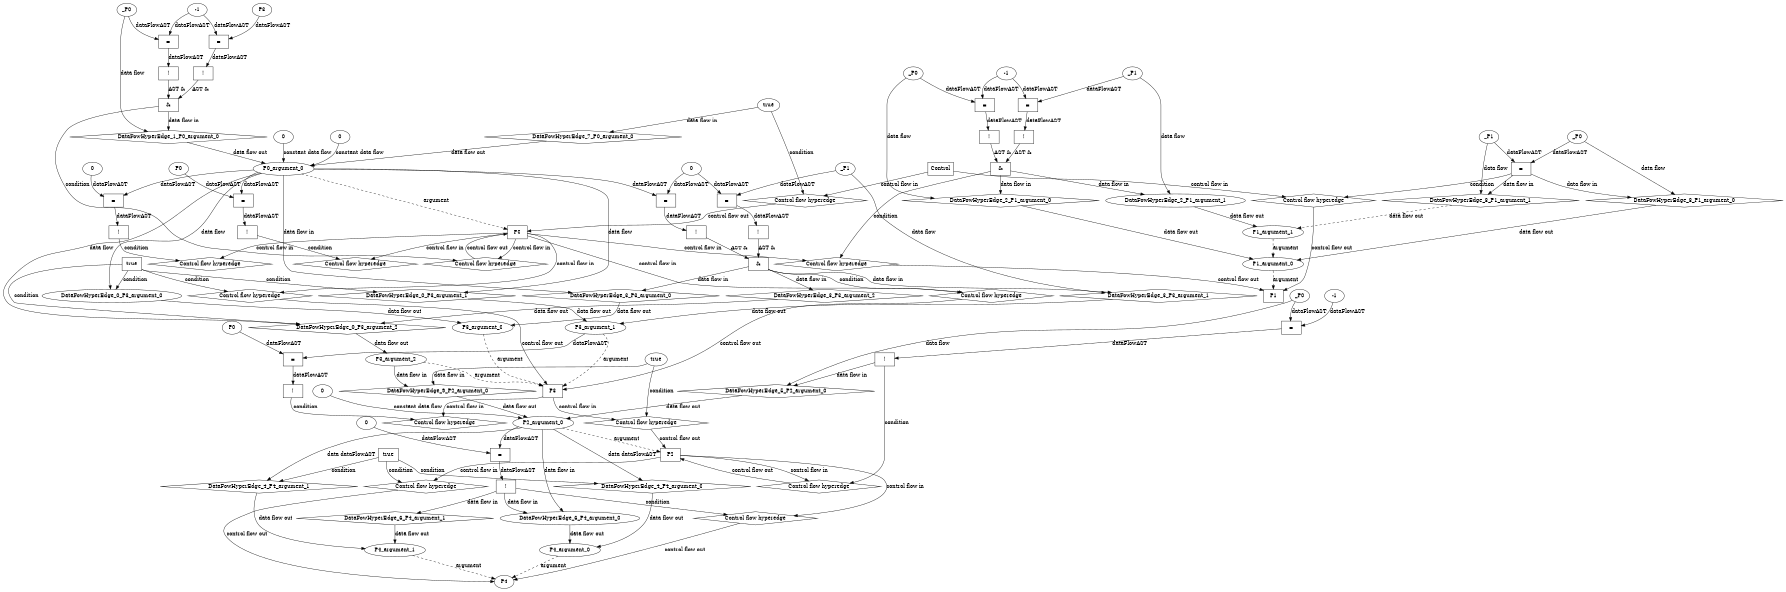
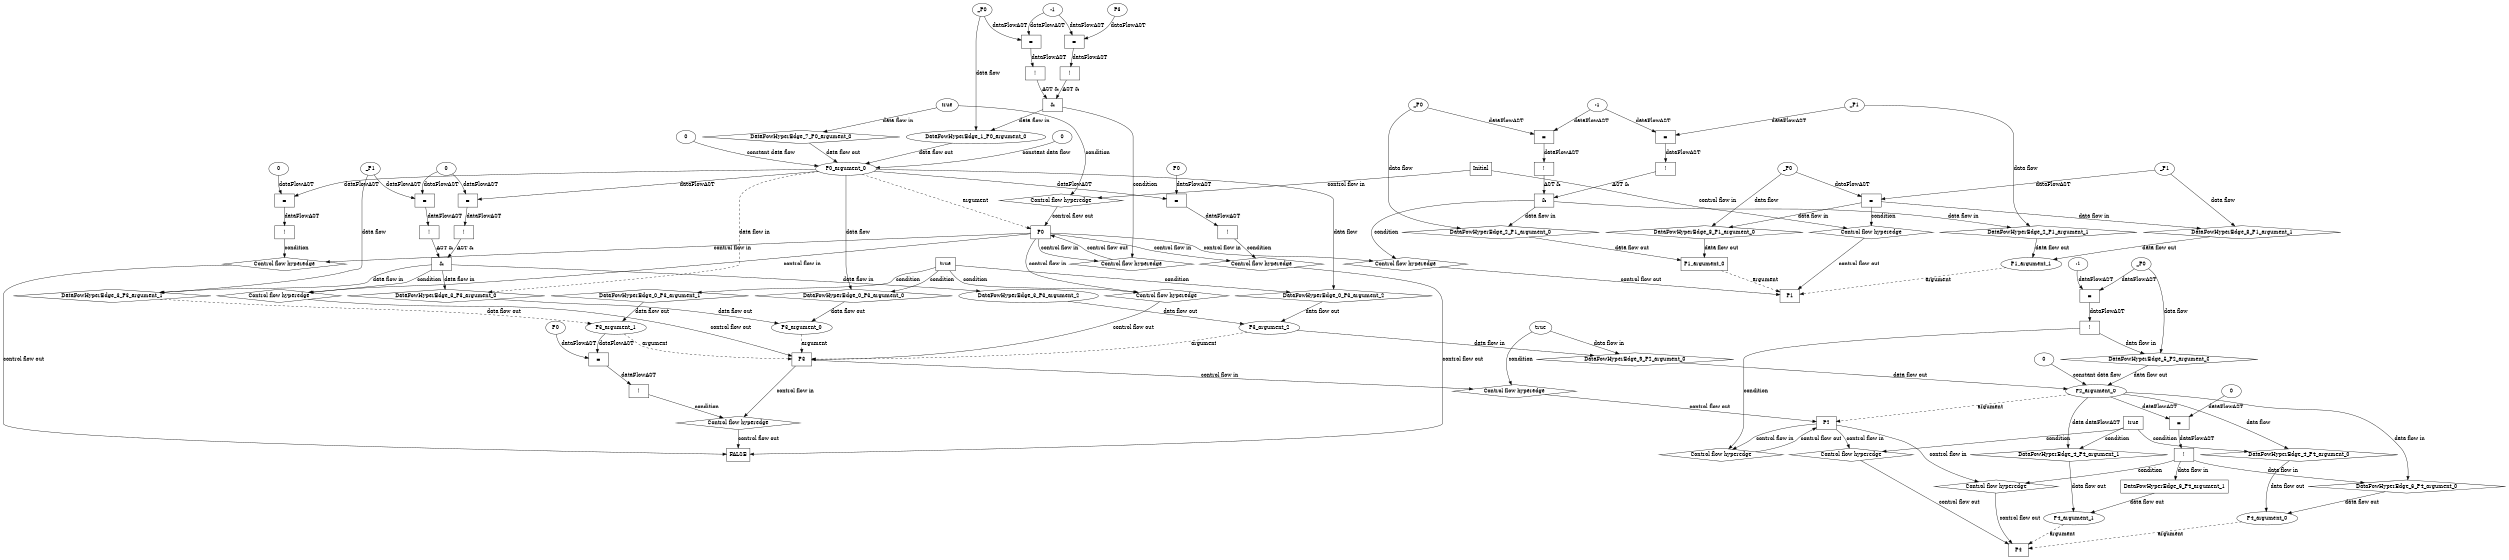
(168, 137) -> (976, 137)
(941, 169) -> (1481, 169)
(568, 182) -> none
(1176, 201) -> (2038, 232)
(1376, 216) -> (2133, 247)
(1273, 246) -> (1905, 281)
(1273, 264) -> (1704, 264)
(381, 280) -> (702, 272)
(112, 296) -> (854, 296)
(825, 296) -> (1029, 296)
(929, 304) -> (374, 309)
(581, 307) -> (1154, 312)
(632, 455) -> (2259, 423)
none -> (738, 455)
(395, 518) -> (2174, 487)
(570, 518) -> (2407, 487)
(504, 582) -> (2019, 550)
